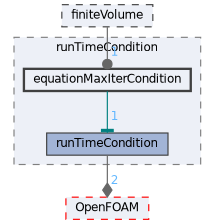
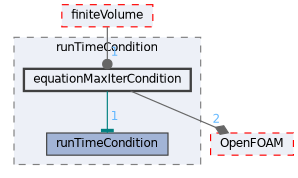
(107, 16) -> (107, 16)
(107, 172) -> (173, 109)
